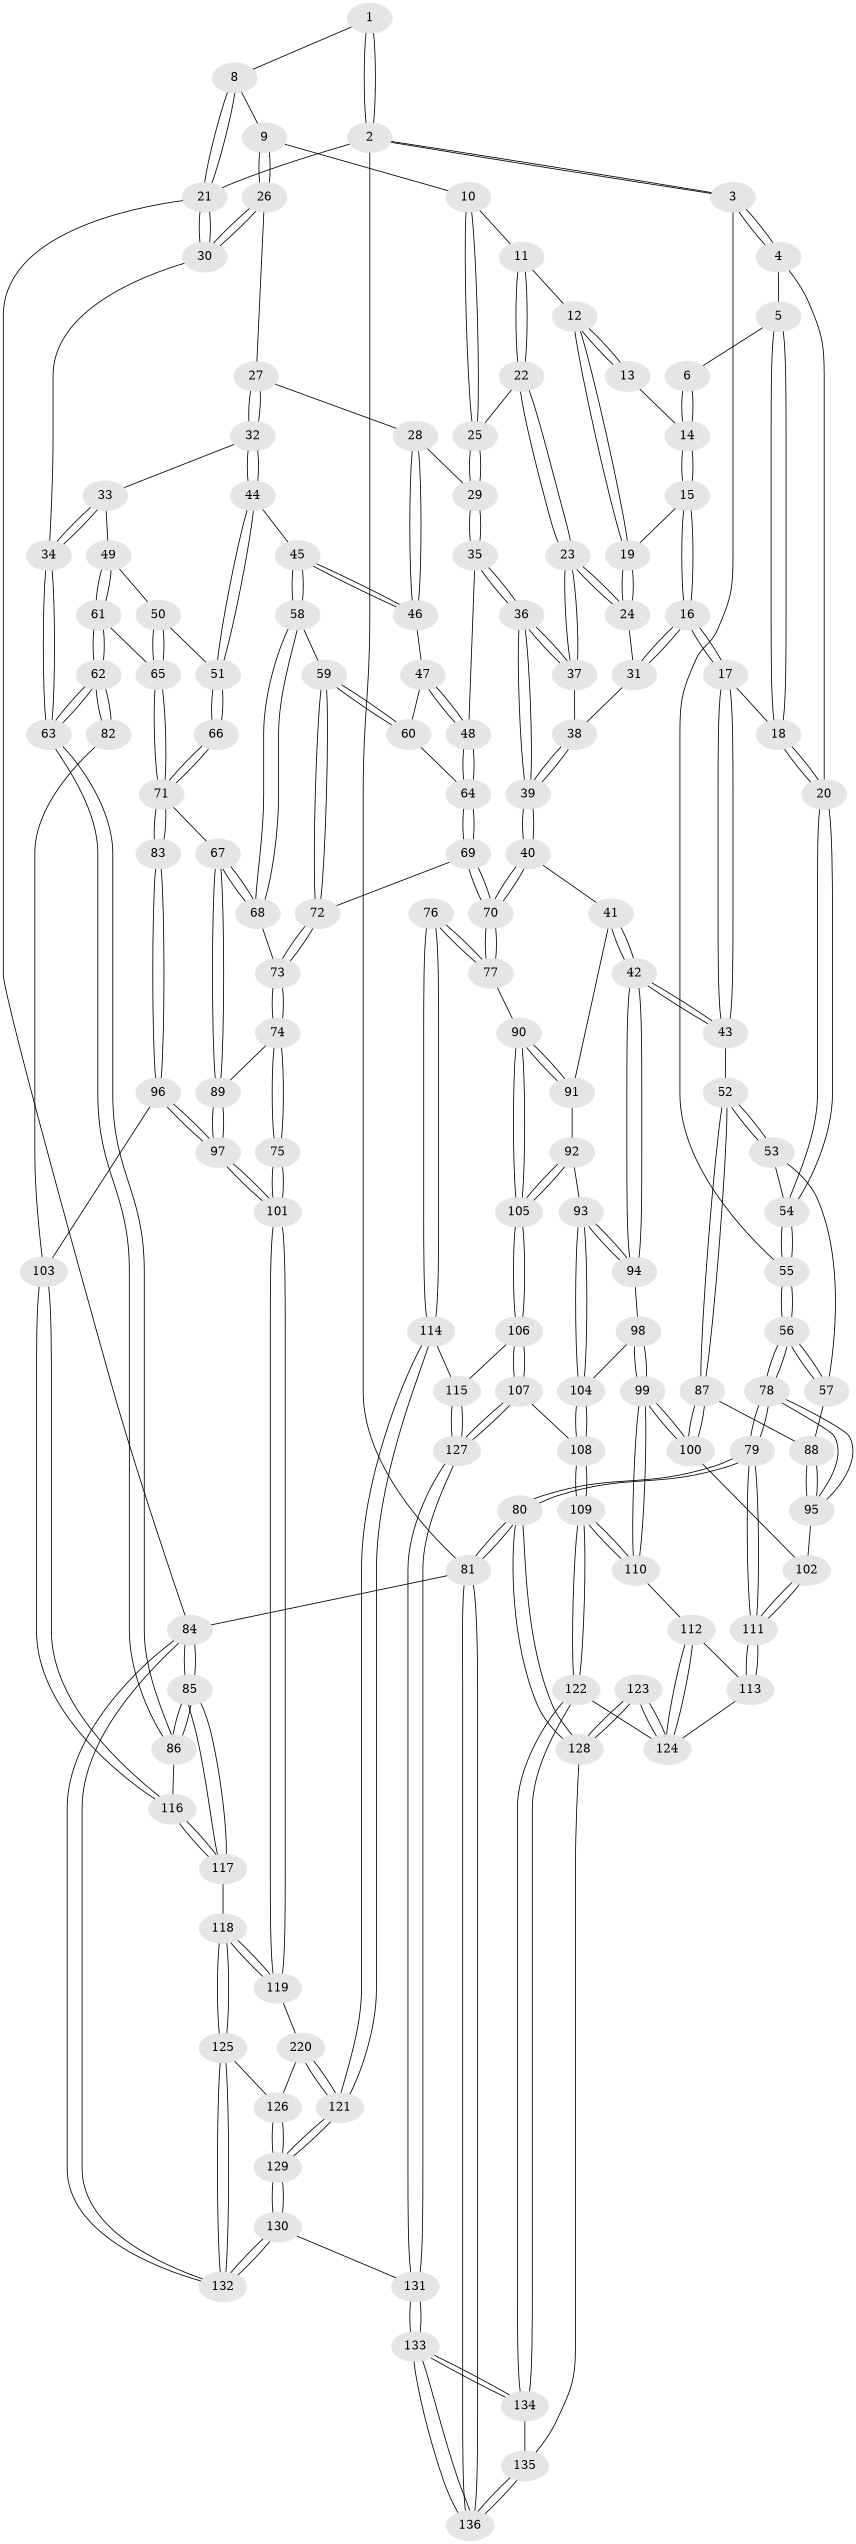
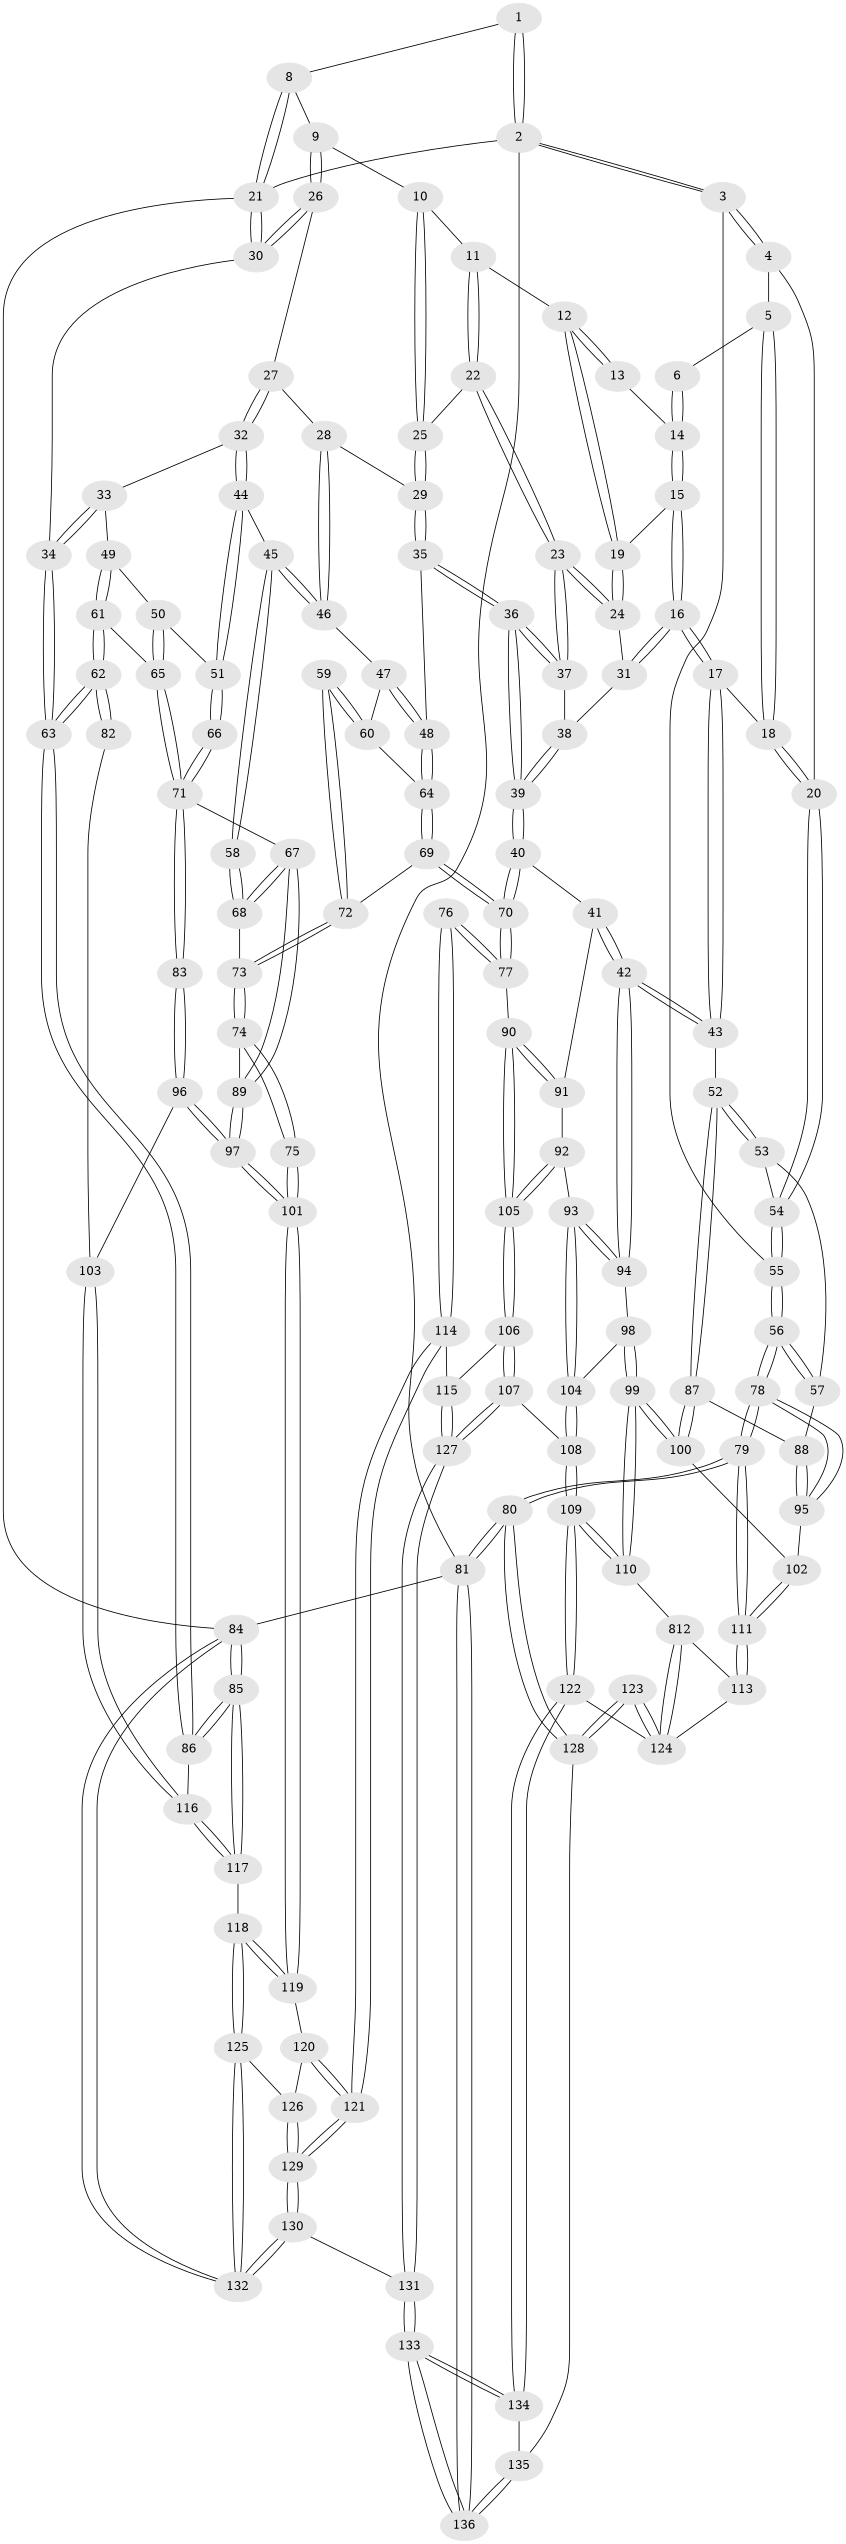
(311, 645) -> none
(692, 1630) -> (680, 1630)
(301, 2048) -> (304, 2048)
